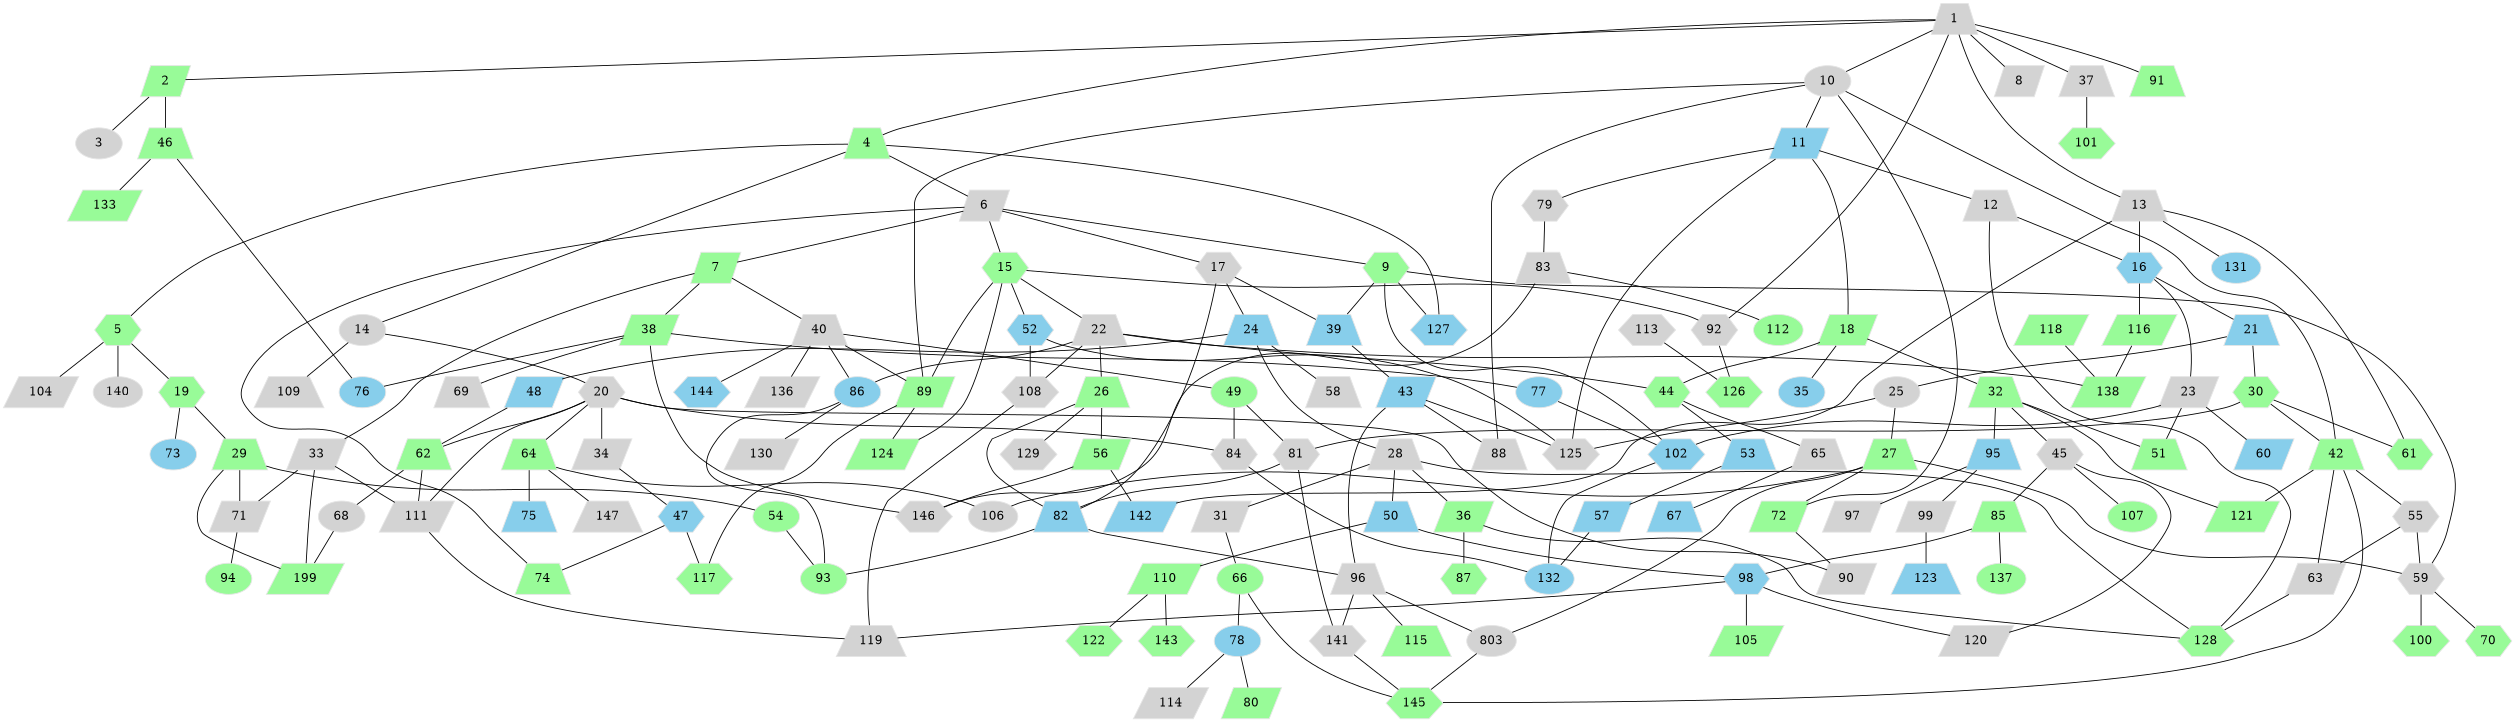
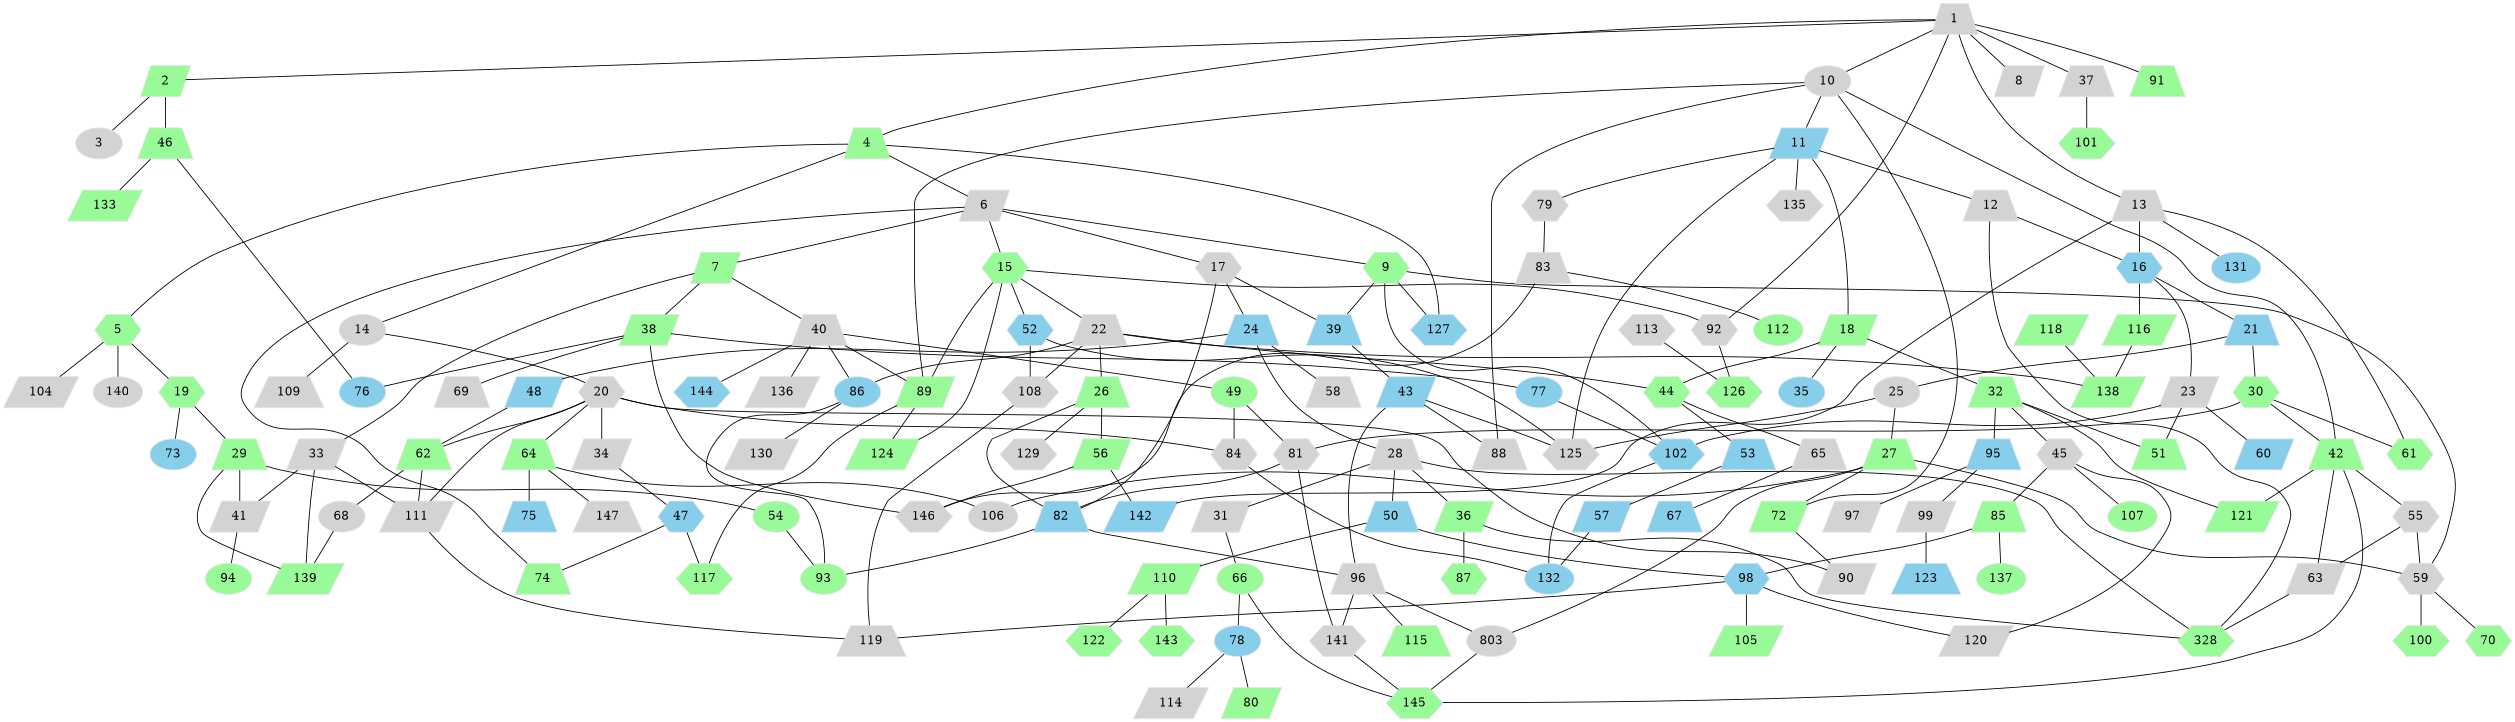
none -> (1795, 206)
(240, 517) -> (240, 517)
(305, 579) -> (305, 579)
(2206, 641) -> (2206, 641)
